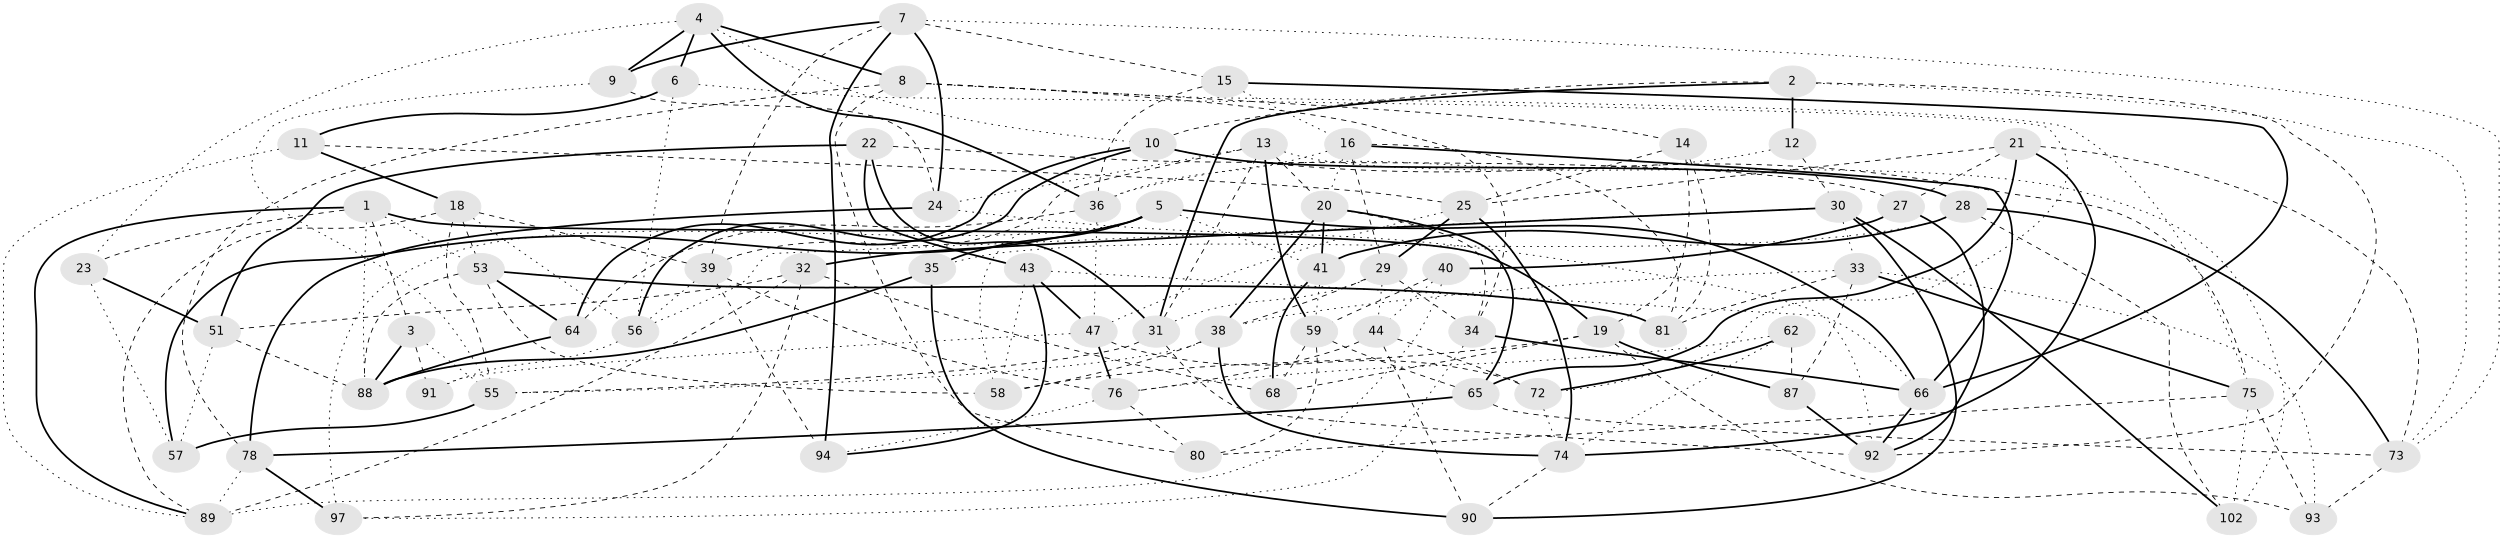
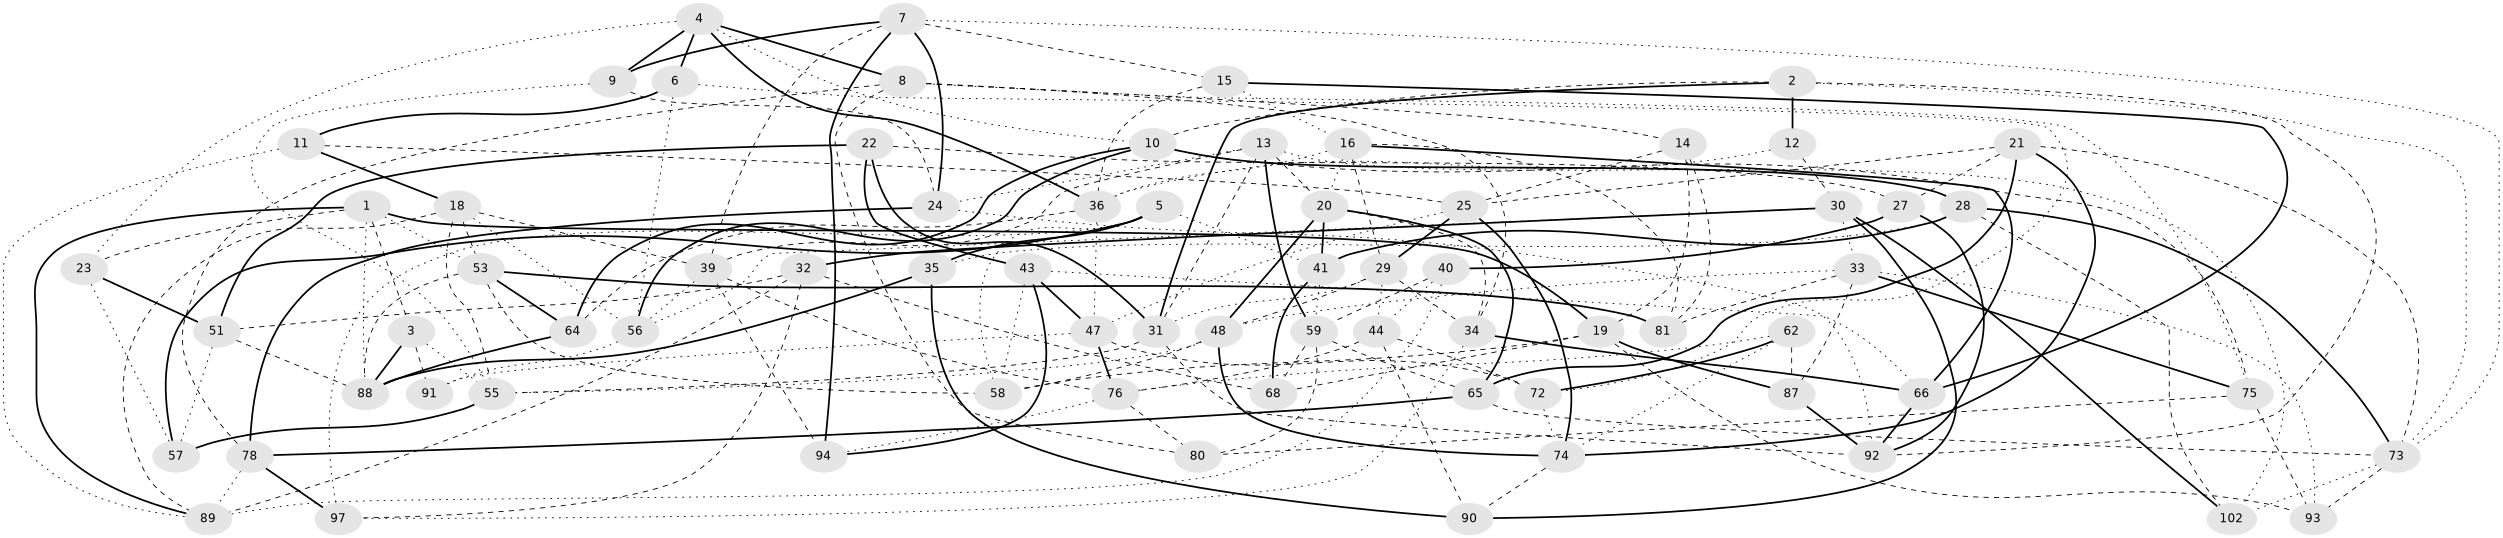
(1572, 226) -> none
(1219, 332) -> (1219, 332)
(2241, 457) -> (2321, 485)
